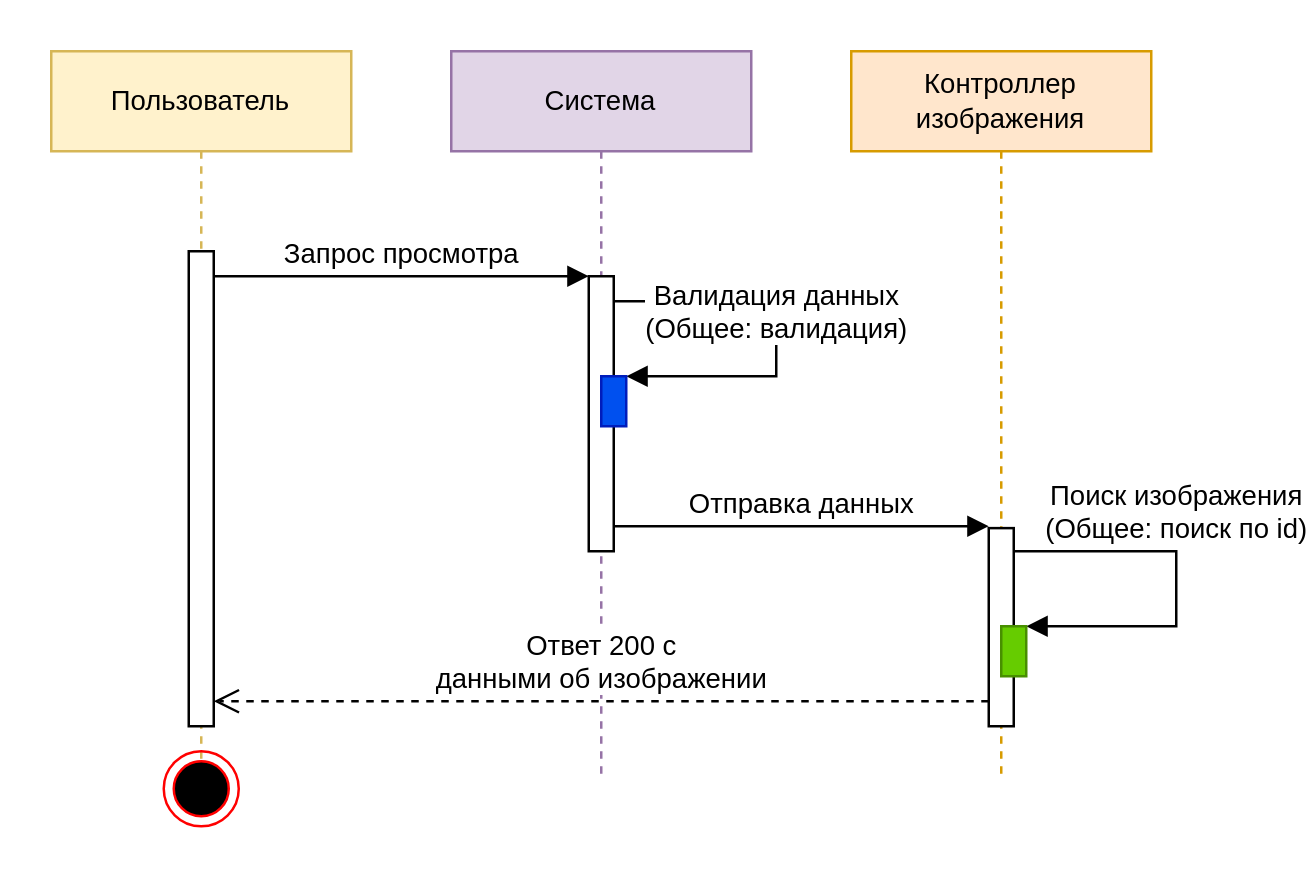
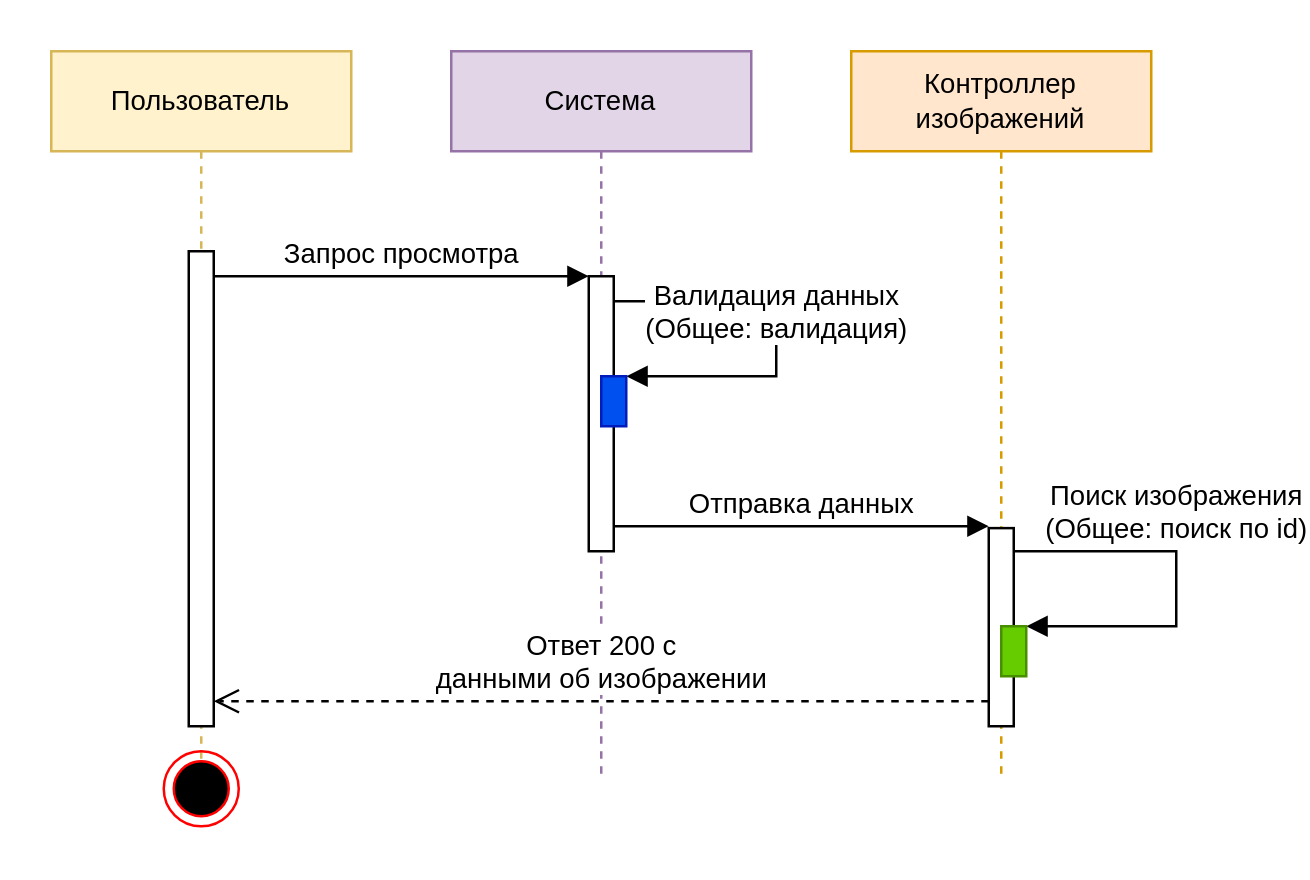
(1001, 101) -> (1001, 101)
